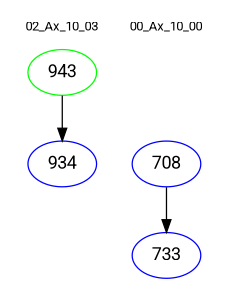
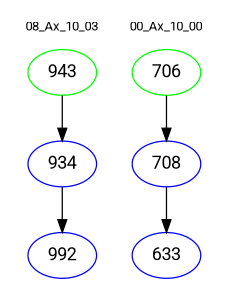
(62, 27) -> (62, 27)
none -> (166, 72)
none -> (62, 255)
(166, 255) -> (166, 255)
